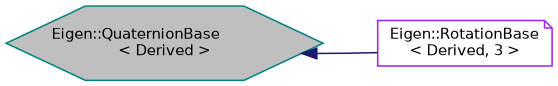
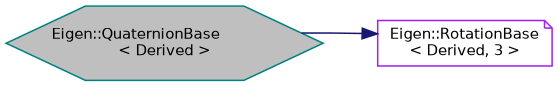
(347, 53) -> (332, 33)
